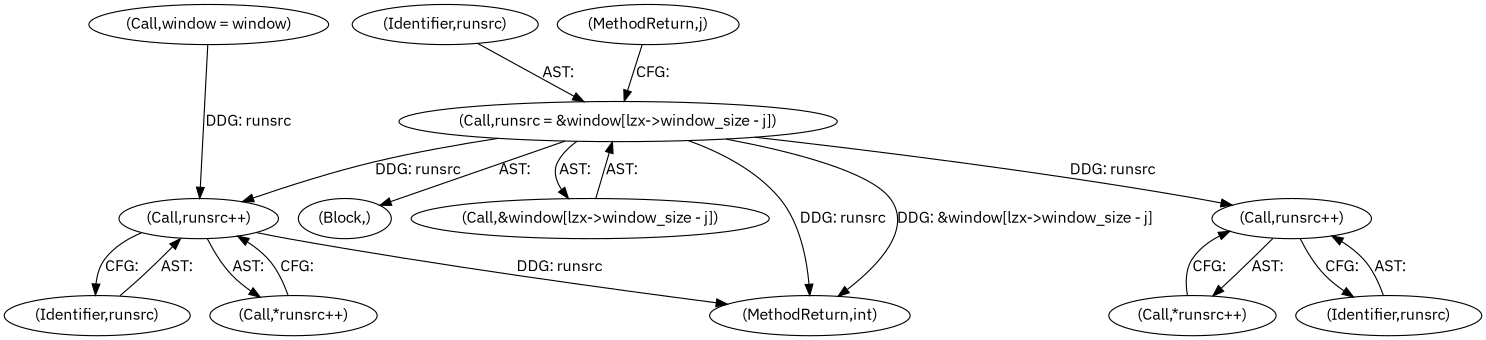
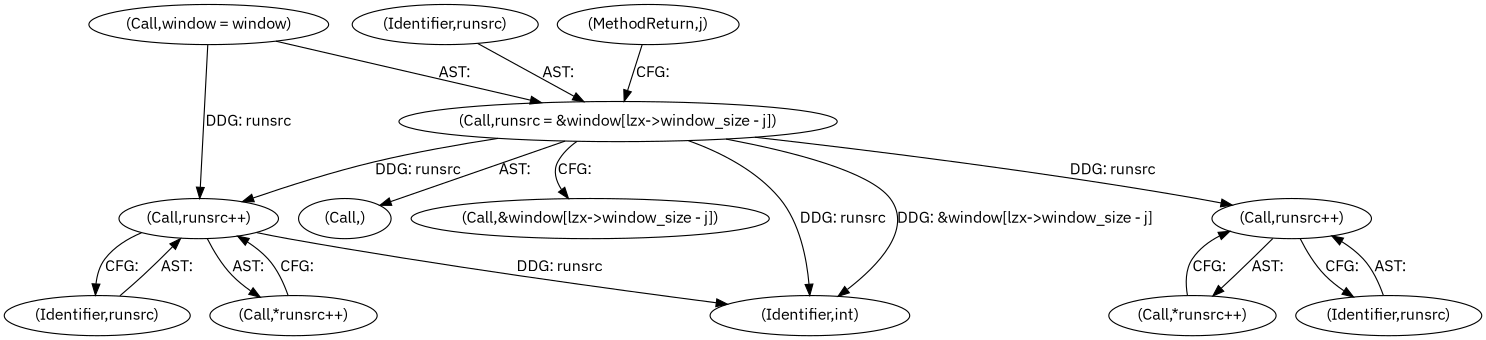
(577, 170) -> (577, 170)
(603, 175) -> (403, 71)
(345, 219) -> (345, 219)
(810, 316) -> (810, 316)
